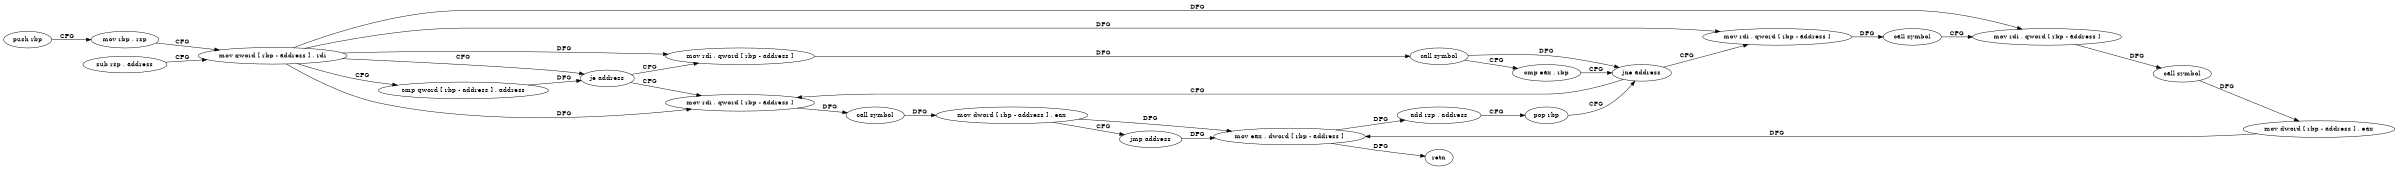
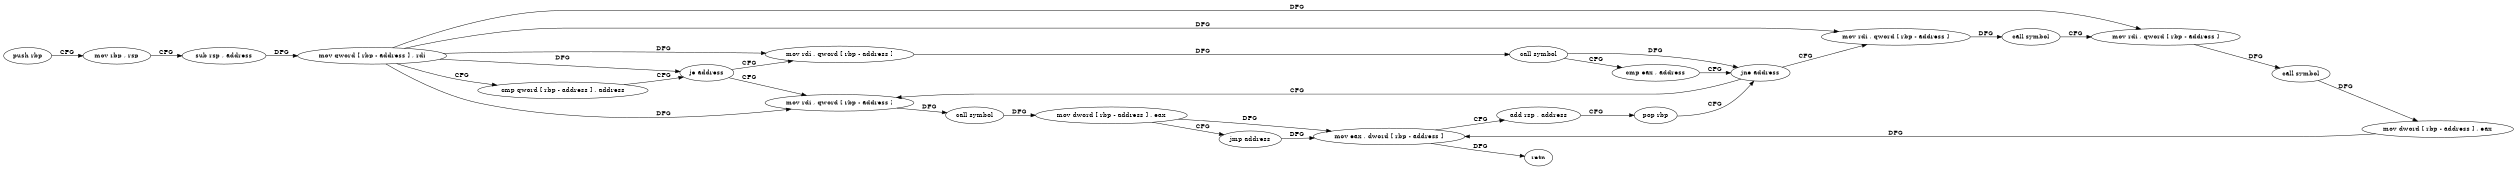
(185, 46) -> (164, 56)
(183, 57) -> (282, 52)
(463, 57) -> (563, 58)
(1547, 73) -> (1656, 73)
(564, 78) -> (664, 75)
(1381, 119) -> (1481, 119)
